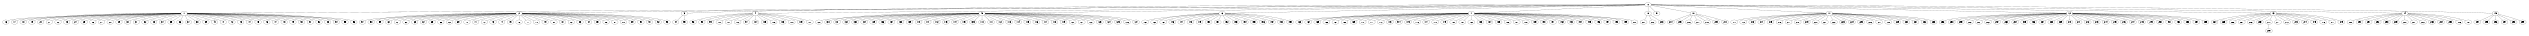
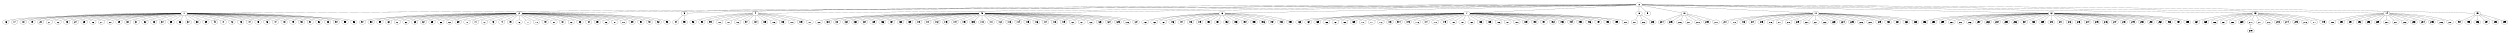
(1490, 22) -> none
(1879, 22) -> none
